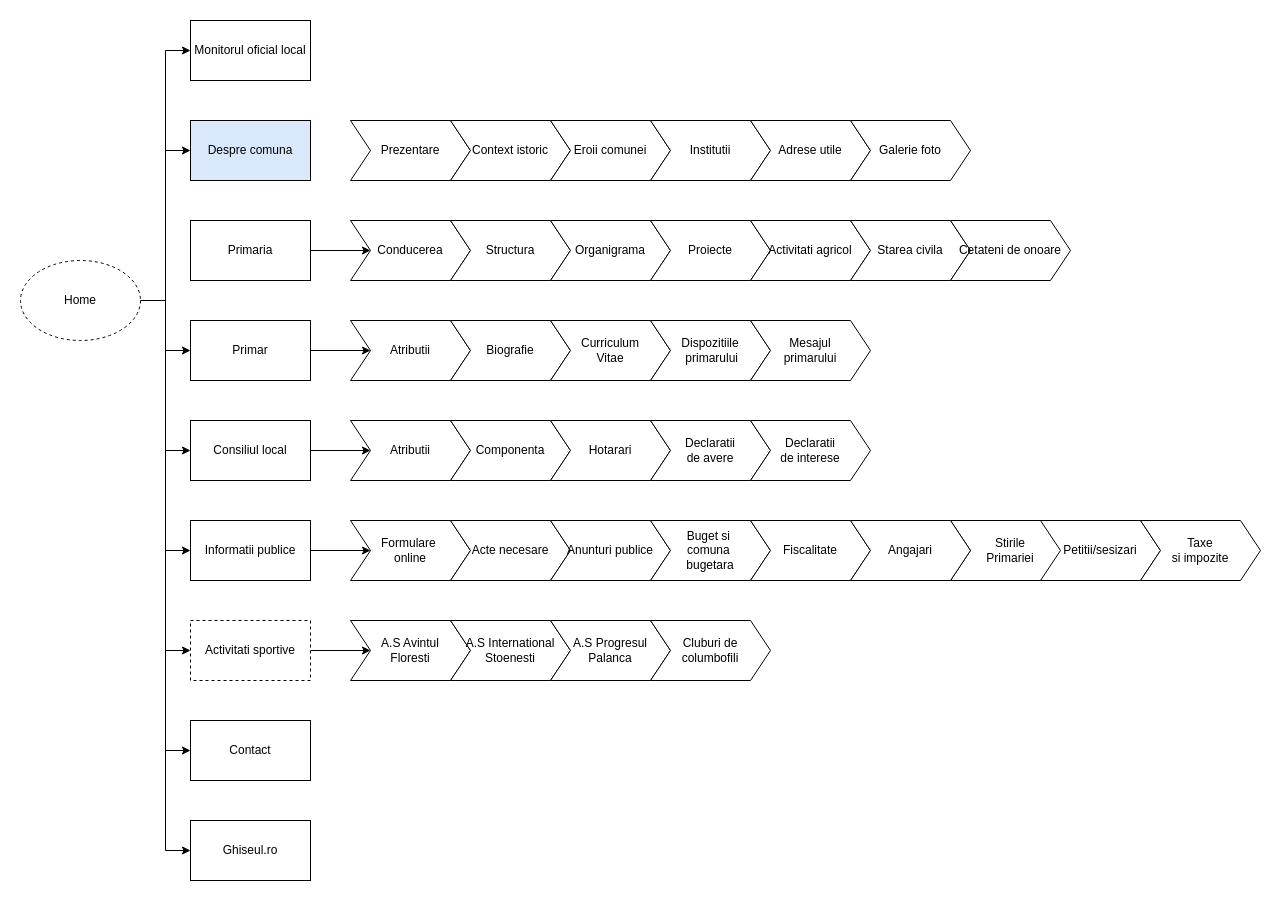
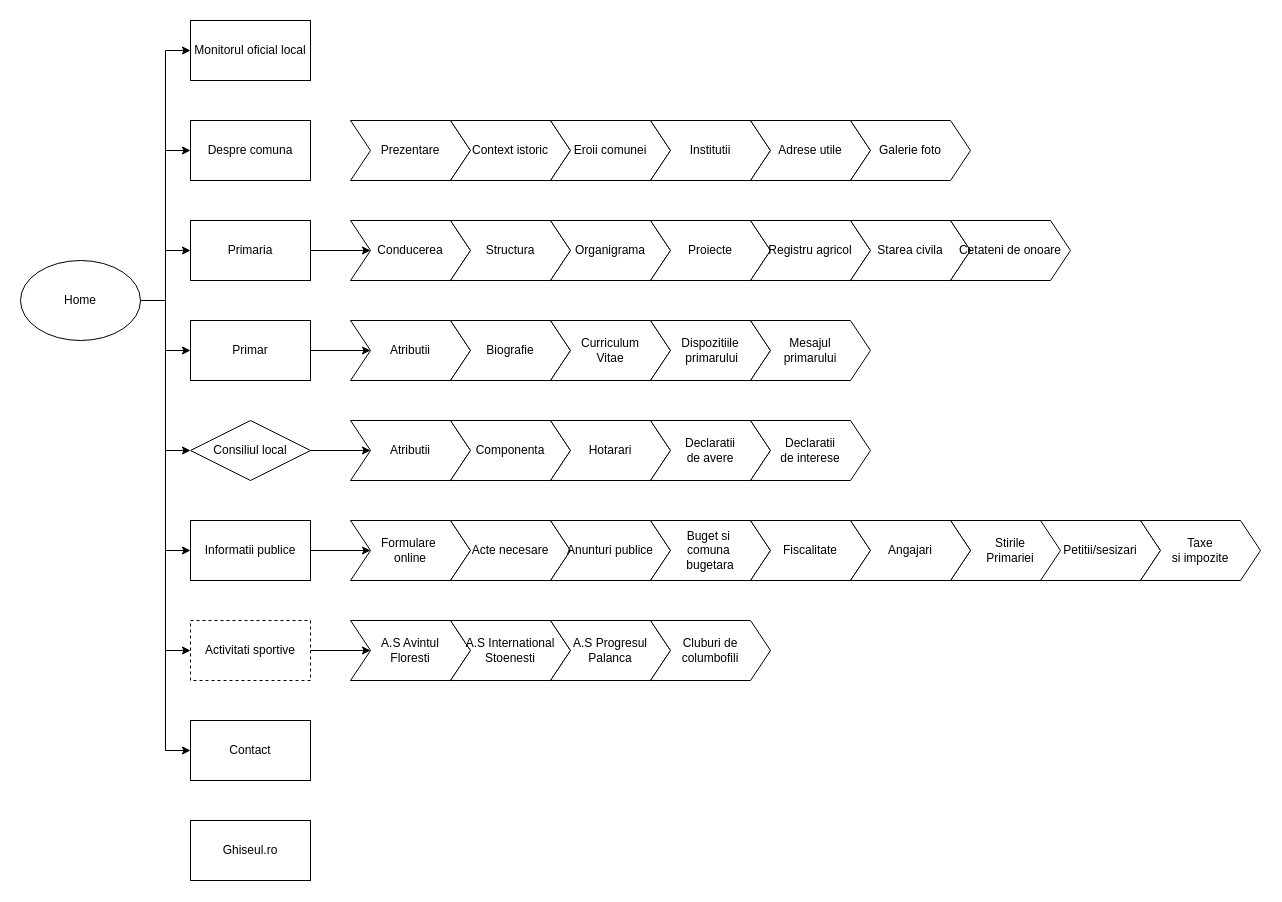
(251, 151) -> (251, 151)
(811, 251) -> (811, 251)
(81, 301) -> (81, 301)
(251, 451) -> (251, 451)
(166, 810) -> (175, 251)
